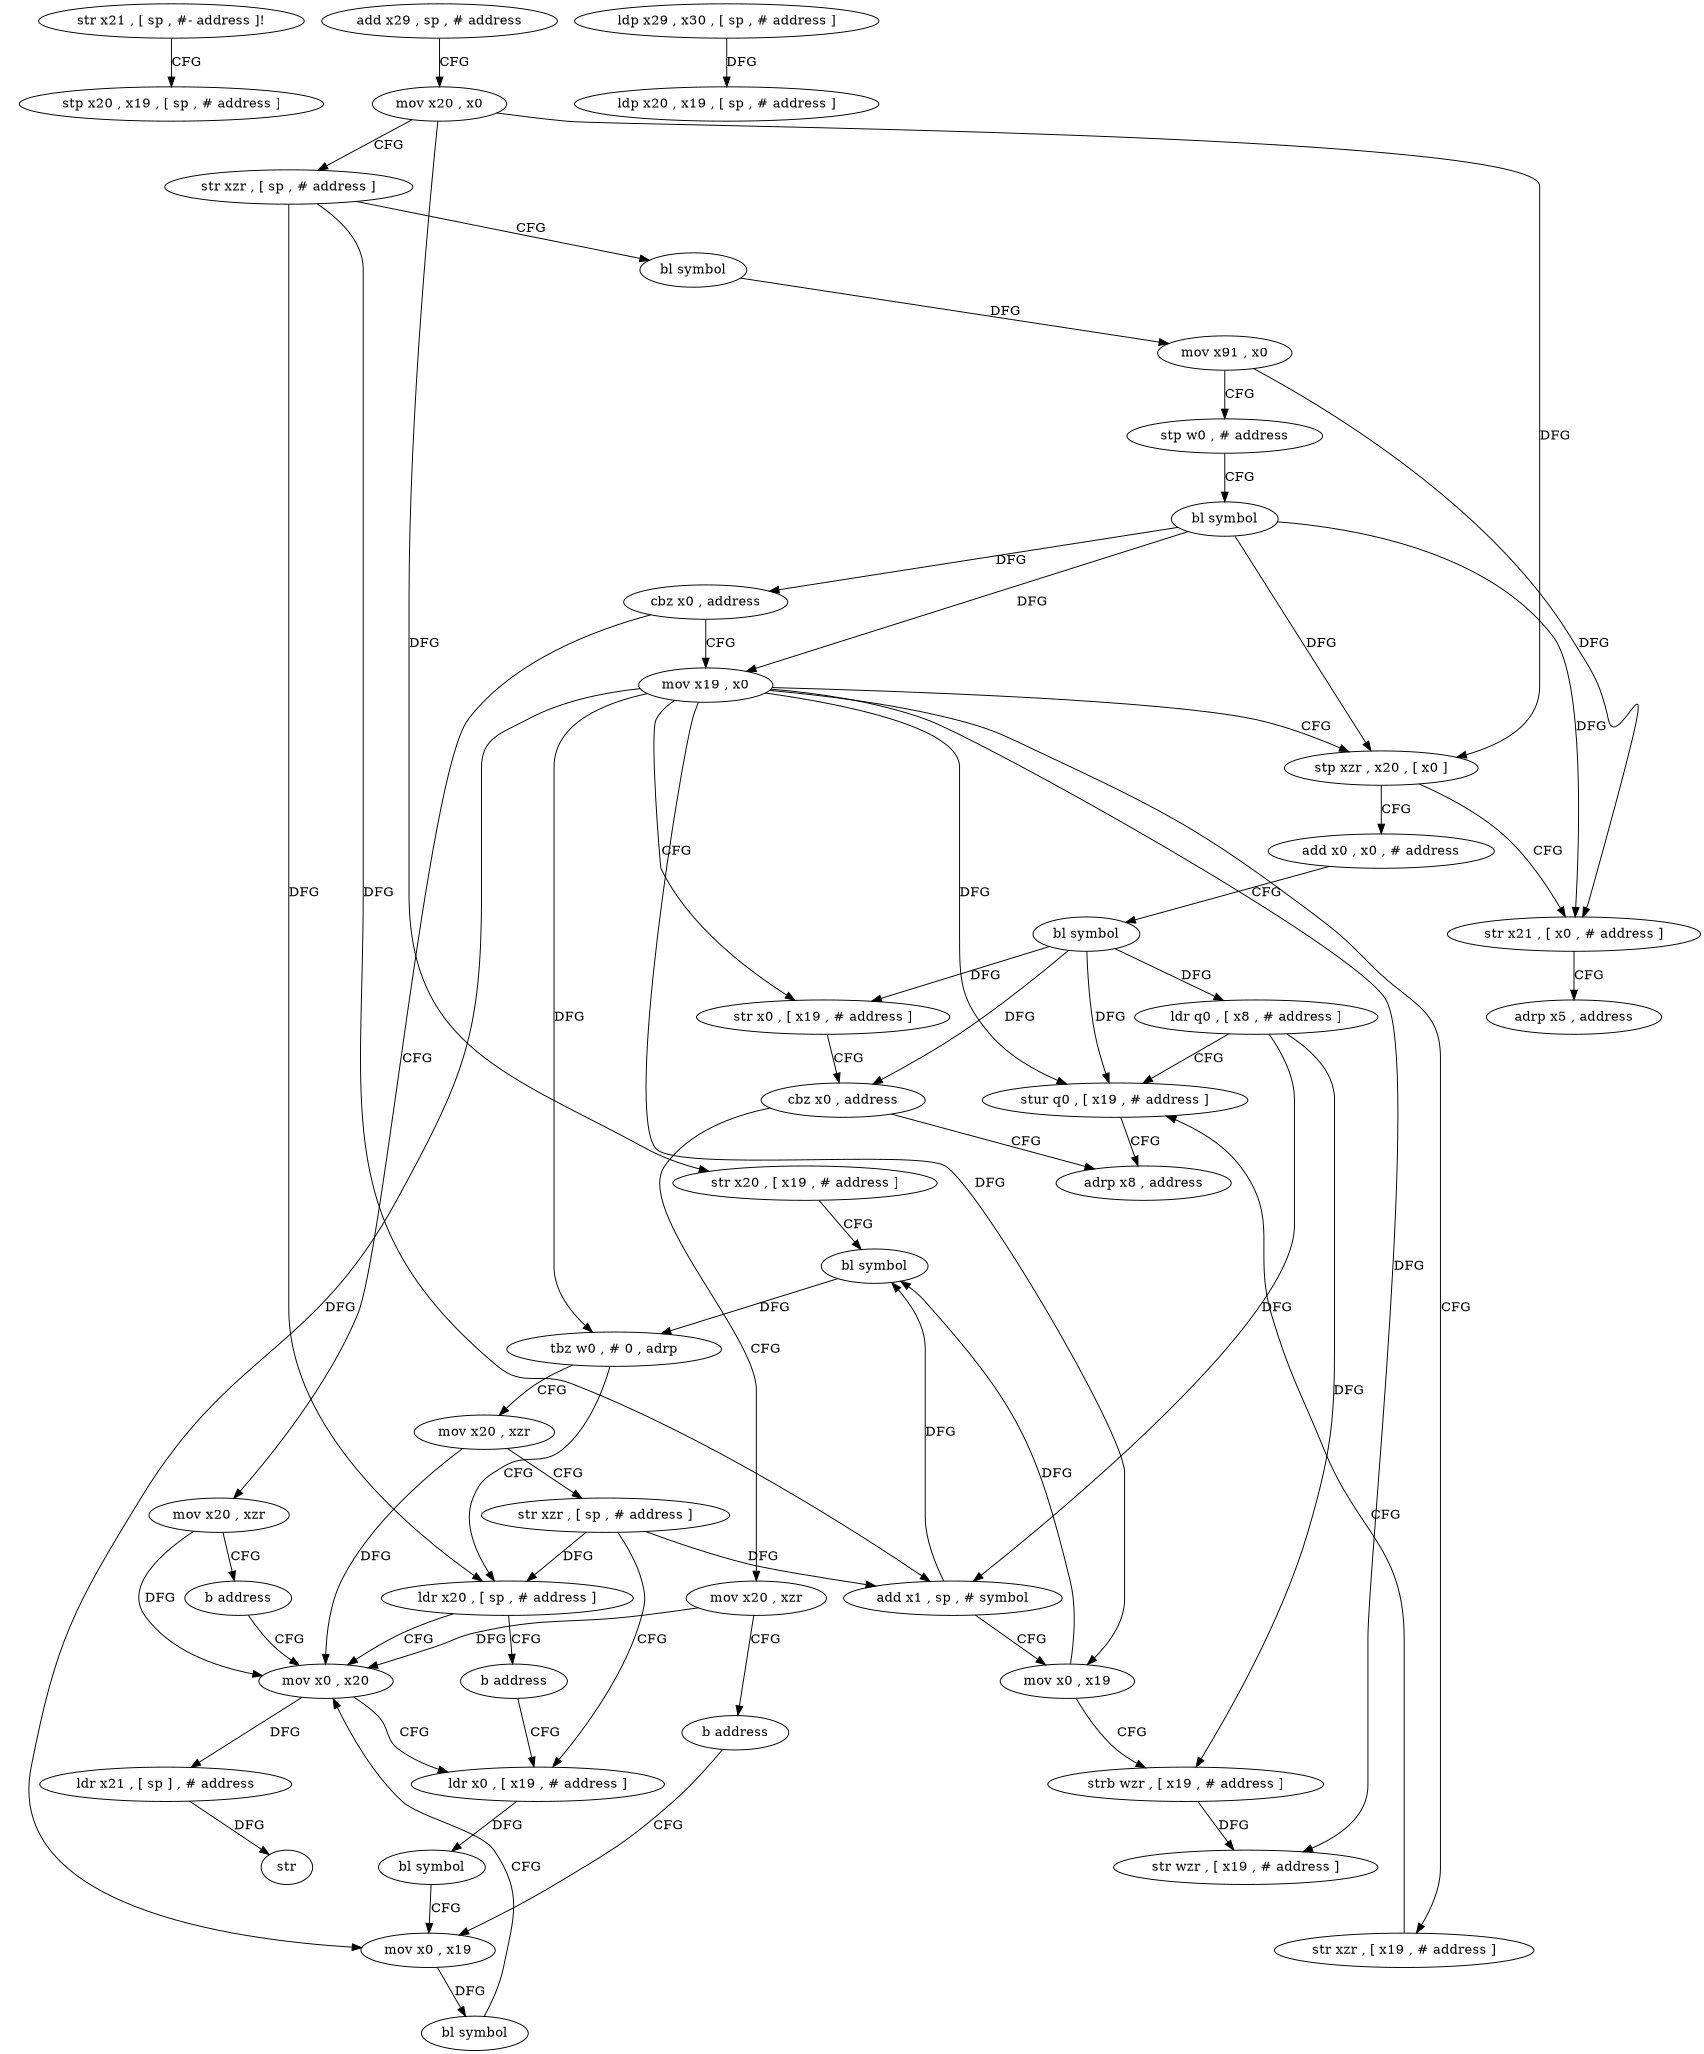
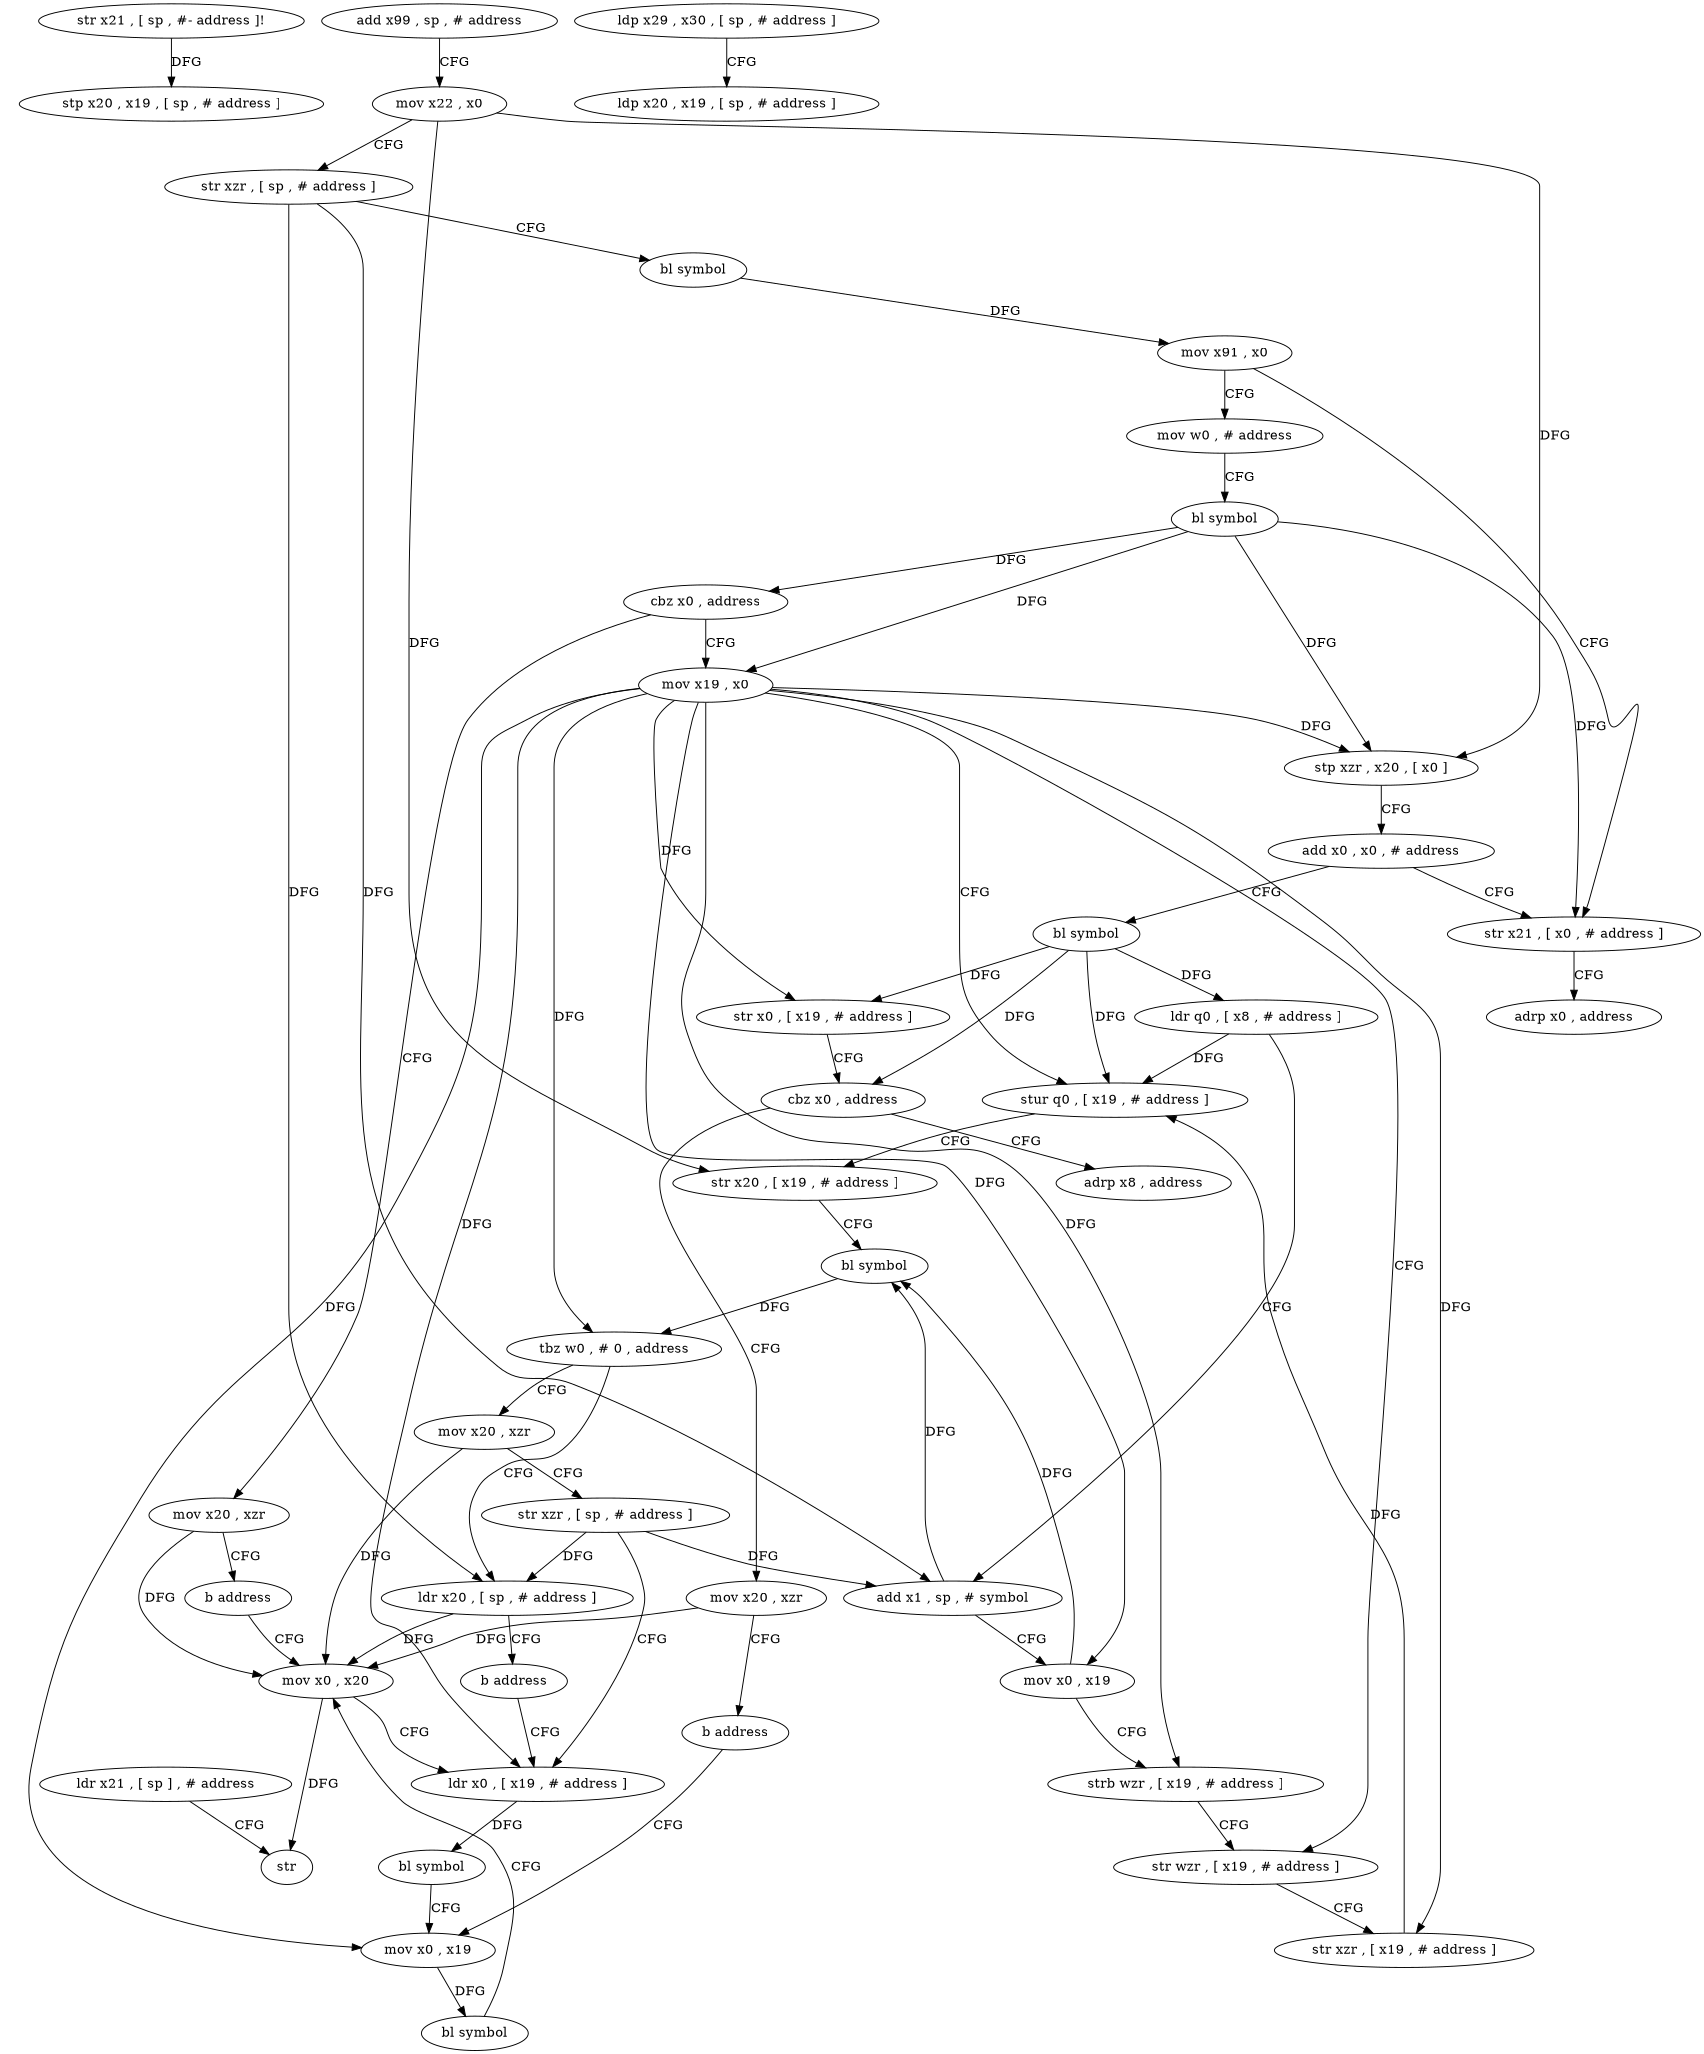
(440, 21) -> (440, 21)
(187, 62) -> (187, 62)
(742, 62) -> (742, 62)
(440, 104) -> (440, 104)
(1225, 436) -> (1225, 436)
(1595, 644) -> (1595, 644)
(1316, 727) -> (1316, 727)
(1501, 833) -> (1467, 892)
(677, 851) -> (677, 851)
(975, 893) -> (975, 893)
(1574, 1017) -> (1574, 1017)
(1209, 1059) -> (1209, 1059)
(1128, 1137) -> (943, 1134)
none -> (462, 1217)
(1409, 1266) -> (1409, 1266)
(1277, 1308) -> (1277, 1308)
(1456, 1308) -> (1456, 1308)
(614, 1349) -> (614, 1349)
(1333, 1401) -> (976, 1151)
(1386, 1515) -> (1386, 1515)
(419, 1640) -> (419, 1640)
(251, 1730) -> (307, 1770)
(250, 1826) -> (250, 1826)
(1234, 1826) -> (1234, 1826)
none -> (1321, 1907)
